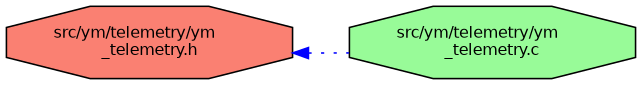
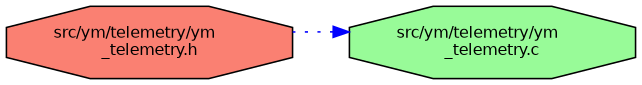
(329, 53) -> (313, 32)
